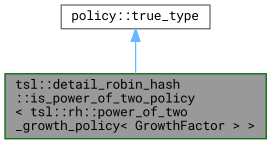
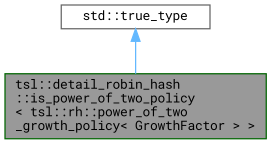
(136, 17) -> (136, 17)
